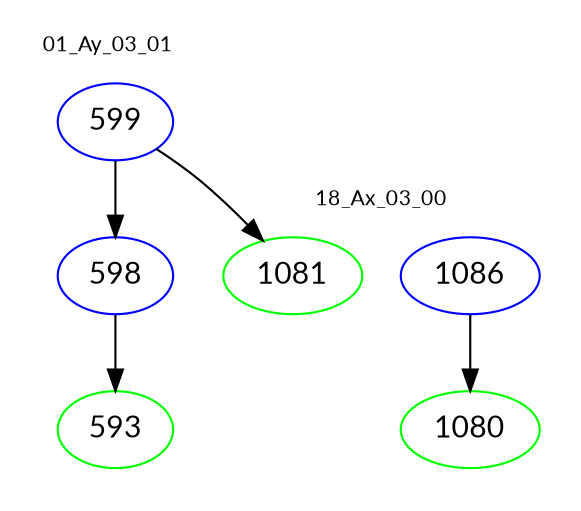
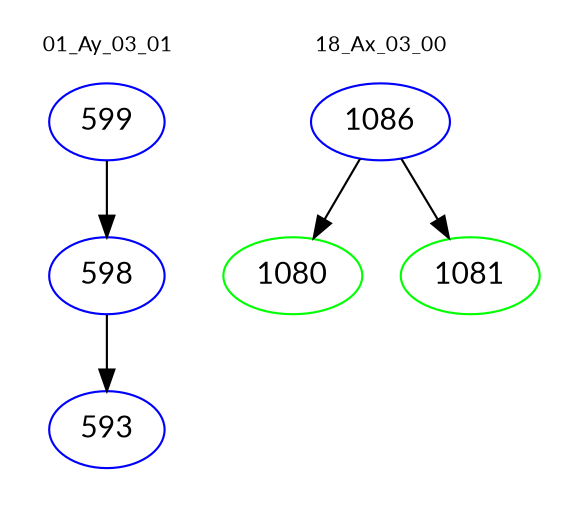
(222, 200) -> (420, 189)
(115, 430) -> (107, 430)
